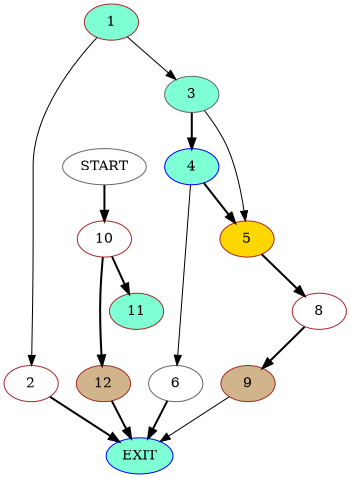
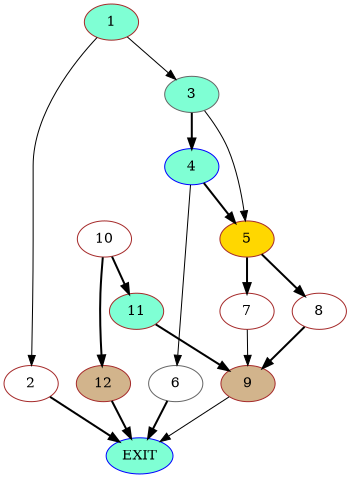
(104, 167) -> none
none -> (247, 311)
none -> (188, 345)
